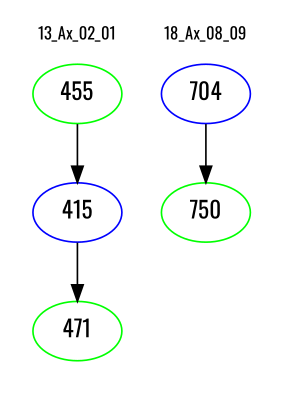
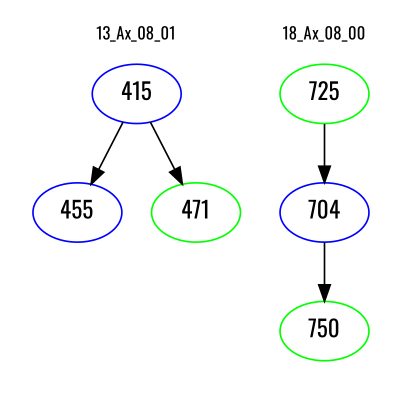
(77, 35) -> (137, 35)
(206, 35) -> (325, 35)
(77, 94) -> (77, 212)
none -> (325, 94)
(77, 145) -> (111, 146)
